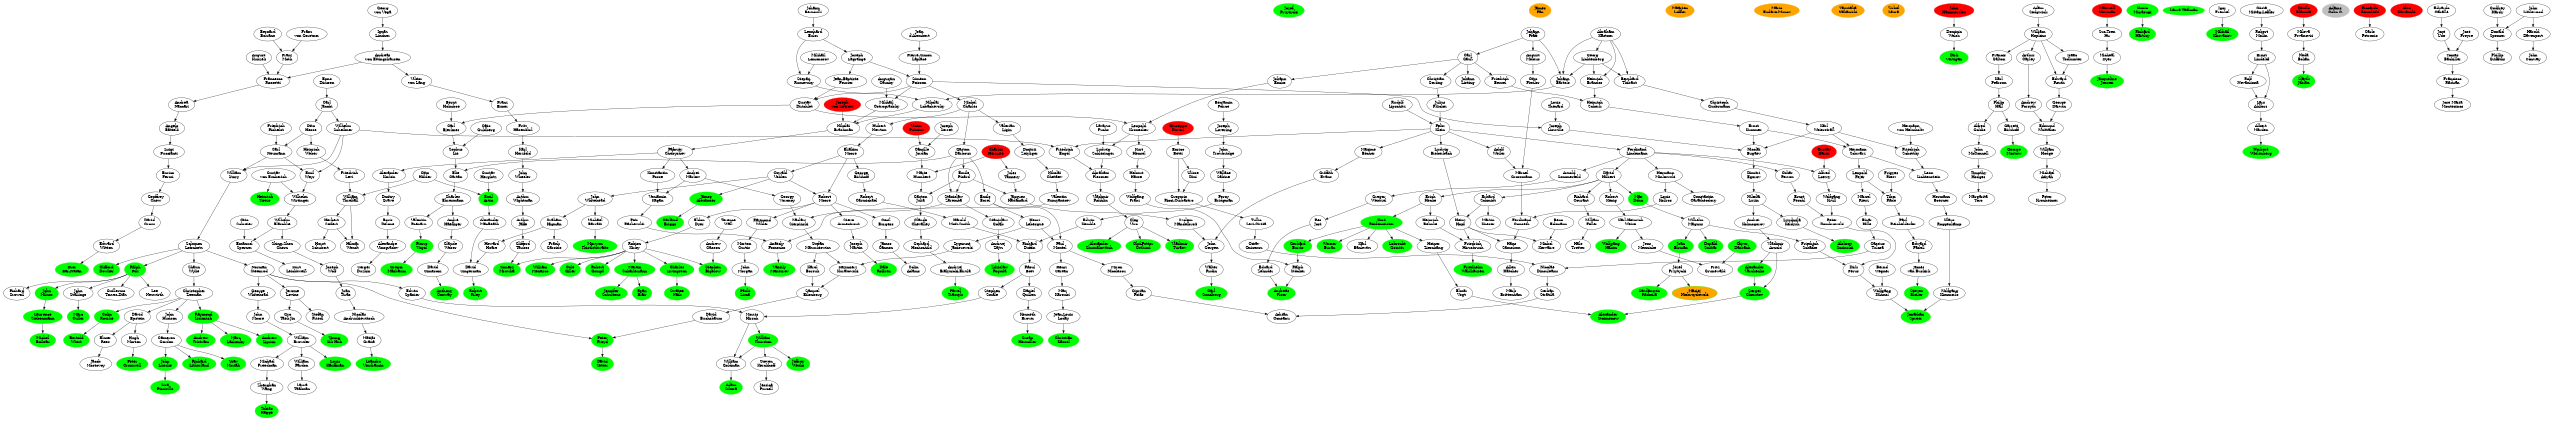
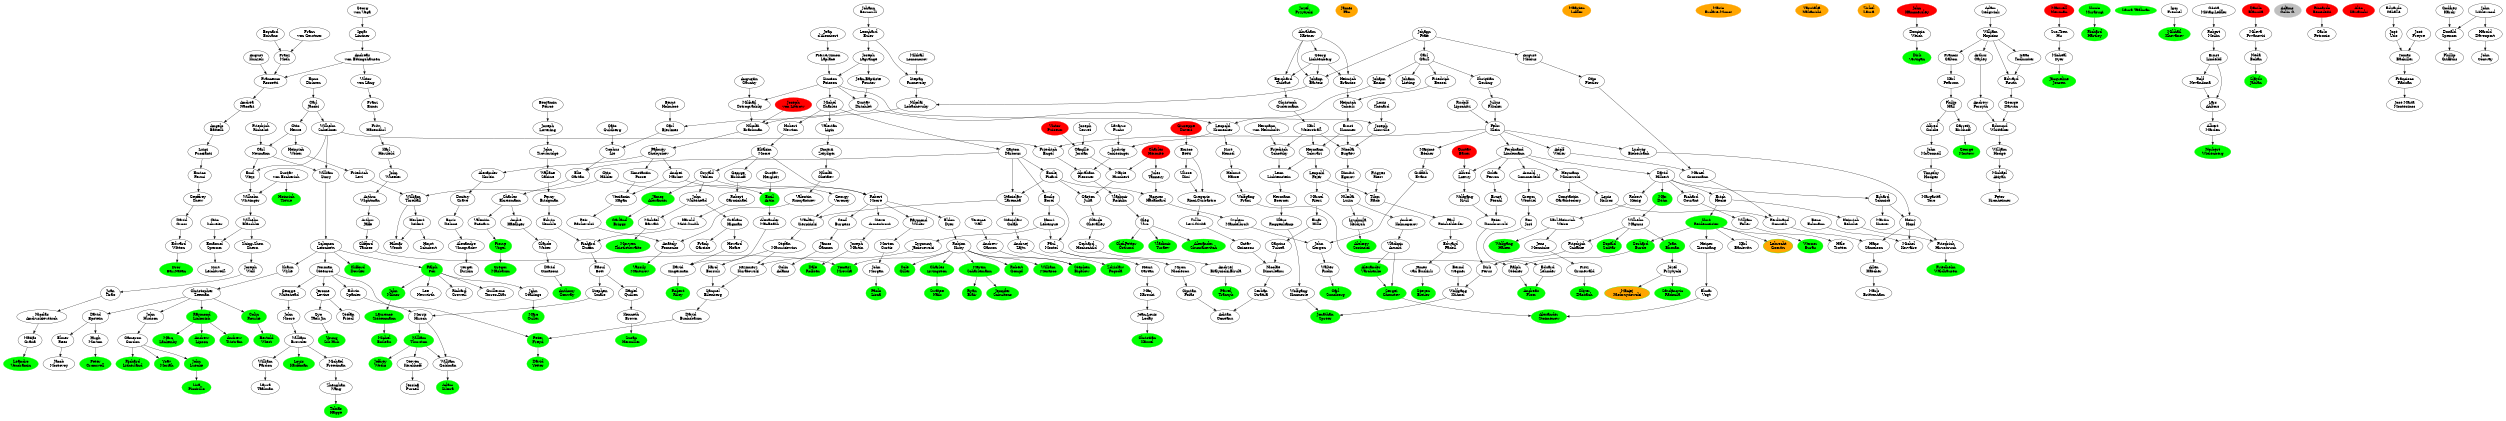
(1397, 246) -> (1778, 246)
(1730, 257) -> (1584, 280)
